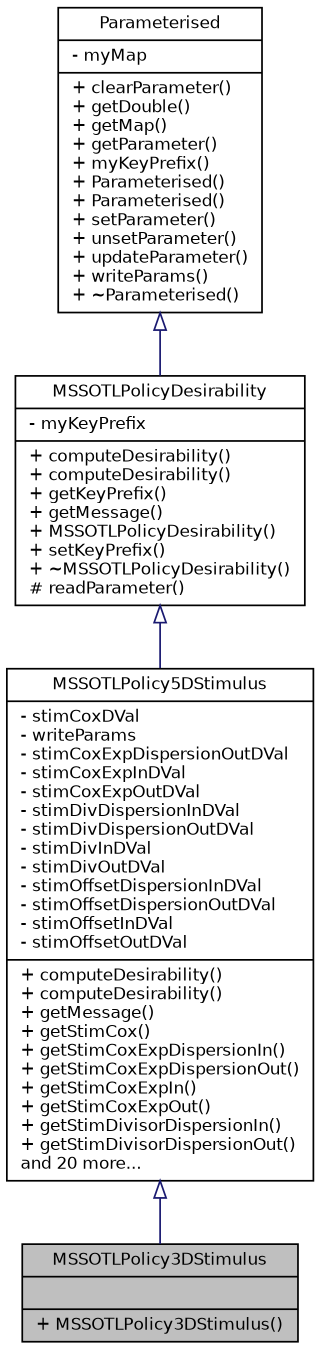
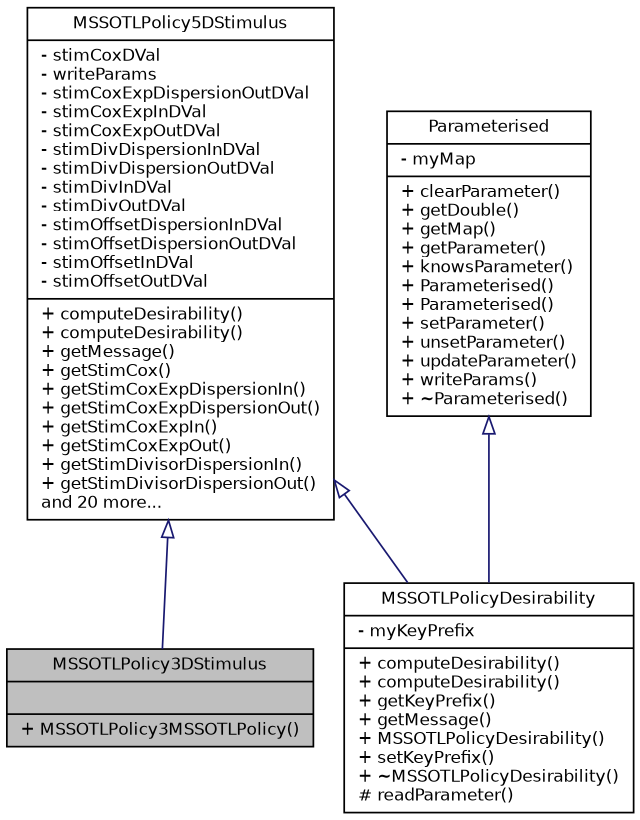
(141, 164) -> (487, 267)
(160, 646) -> (376, 538)
(160, 1325) -> (160, 730)
